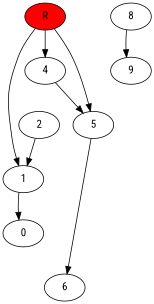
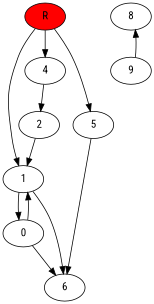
(126, 40) -> (136, 47)
(67, 95) -> (43, 94)
none -> (28, 210)
none -> (53, 227)
none -> (42, 257)
